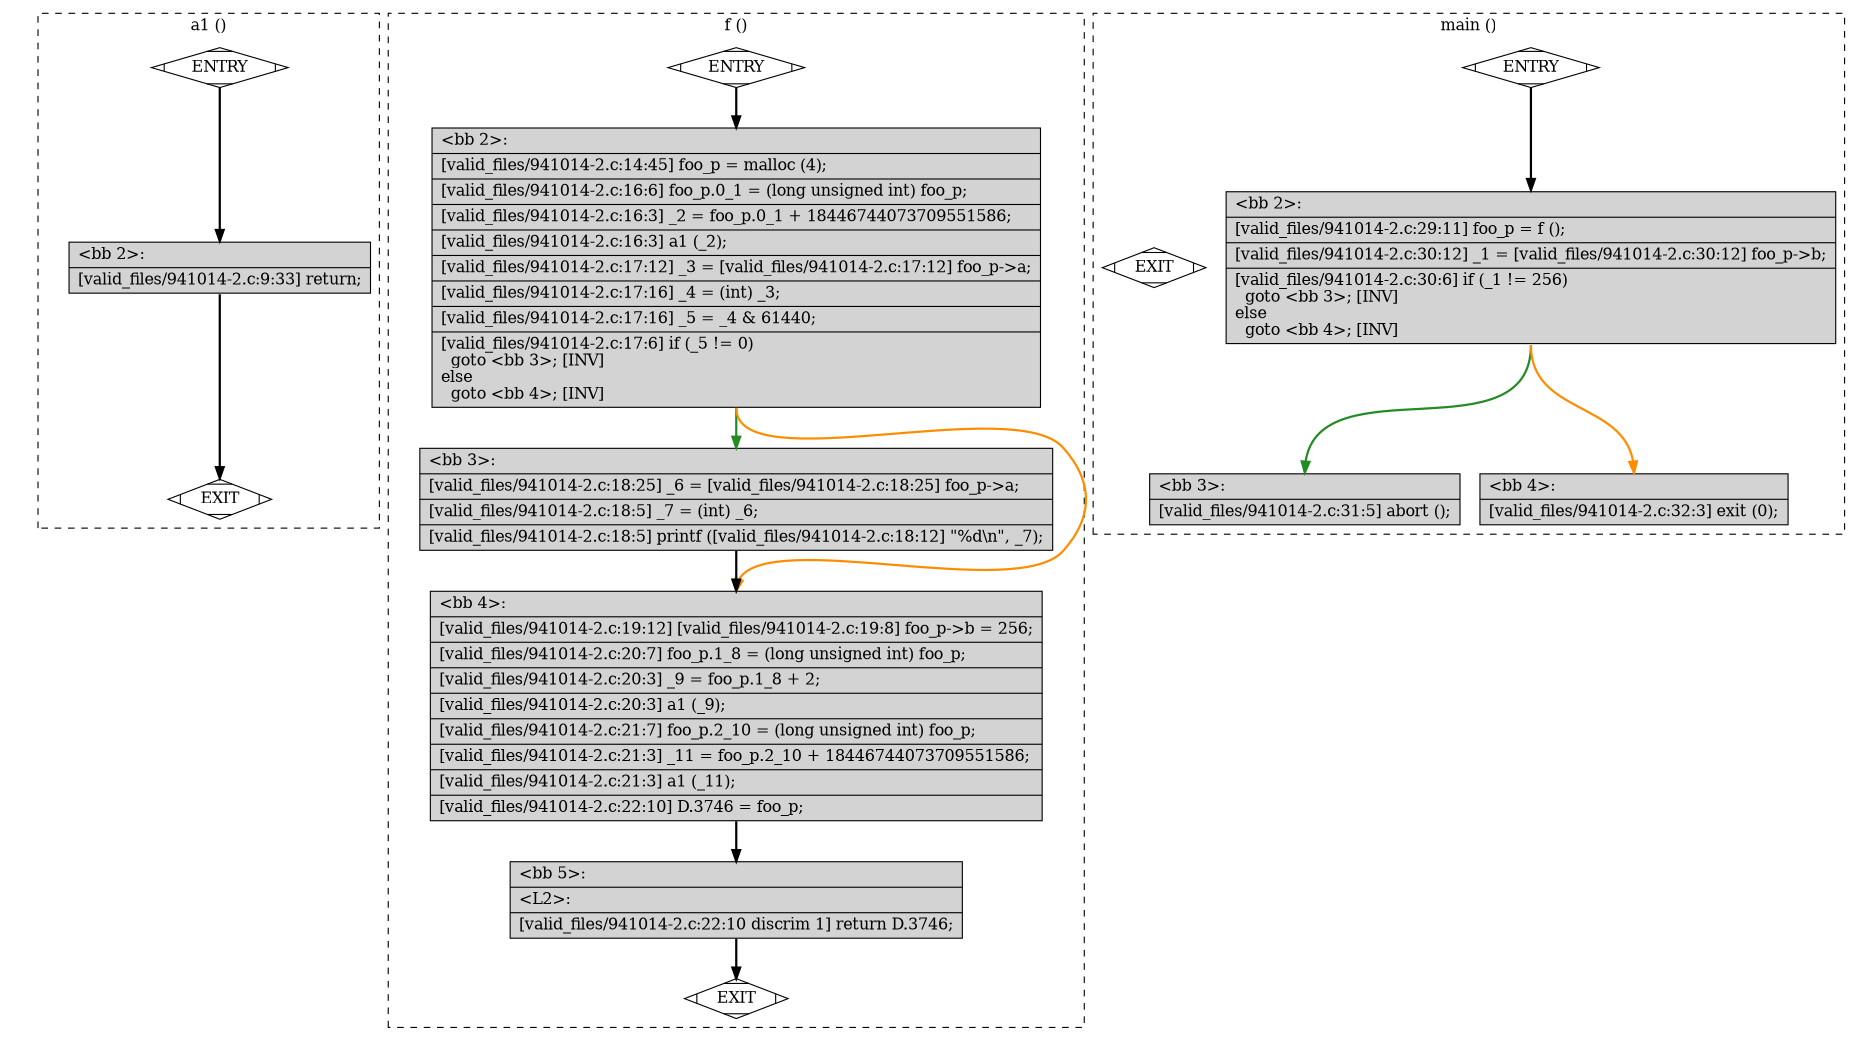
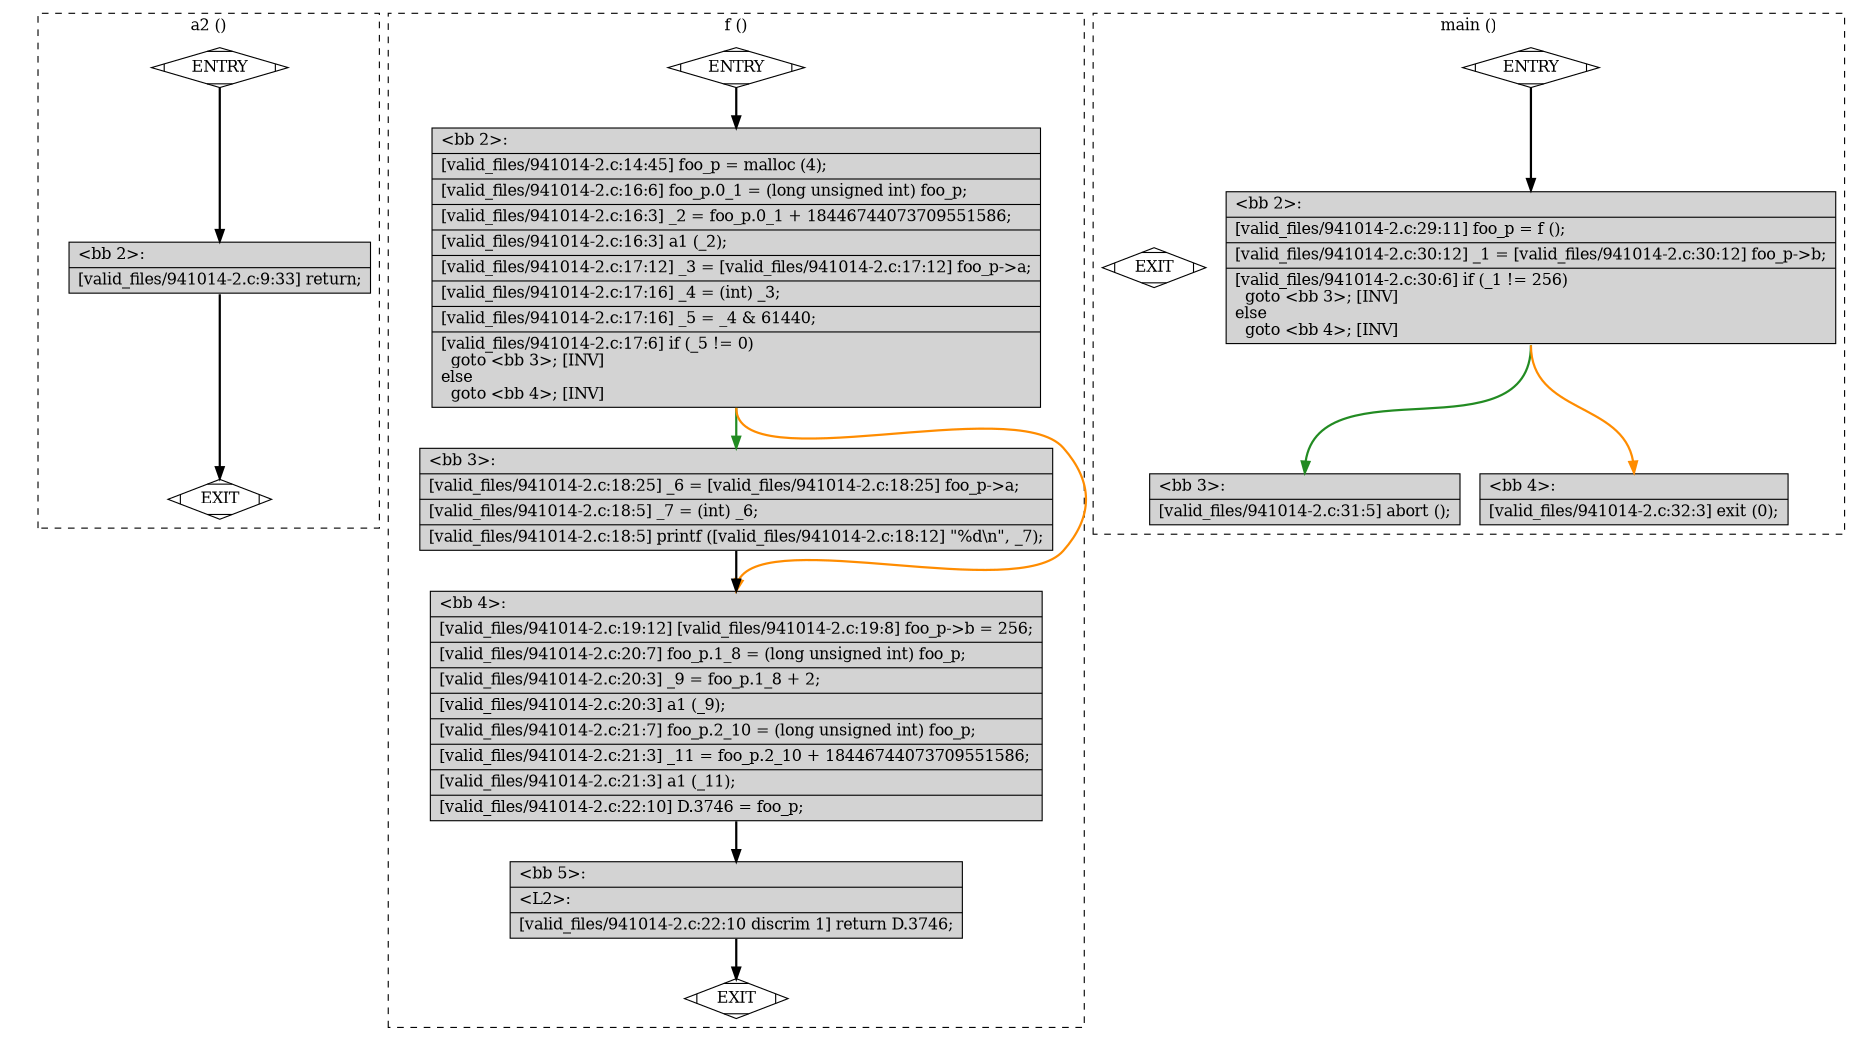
(209, 26) -> (209, 26)
